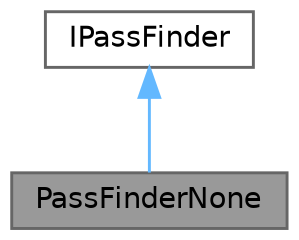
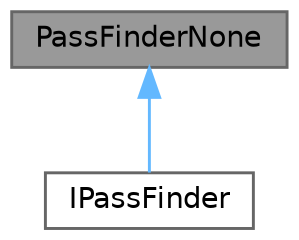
(149, 135) -> (149, 135)
